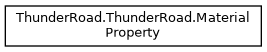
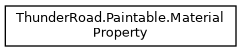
(133, 26) -> (121, 26)
